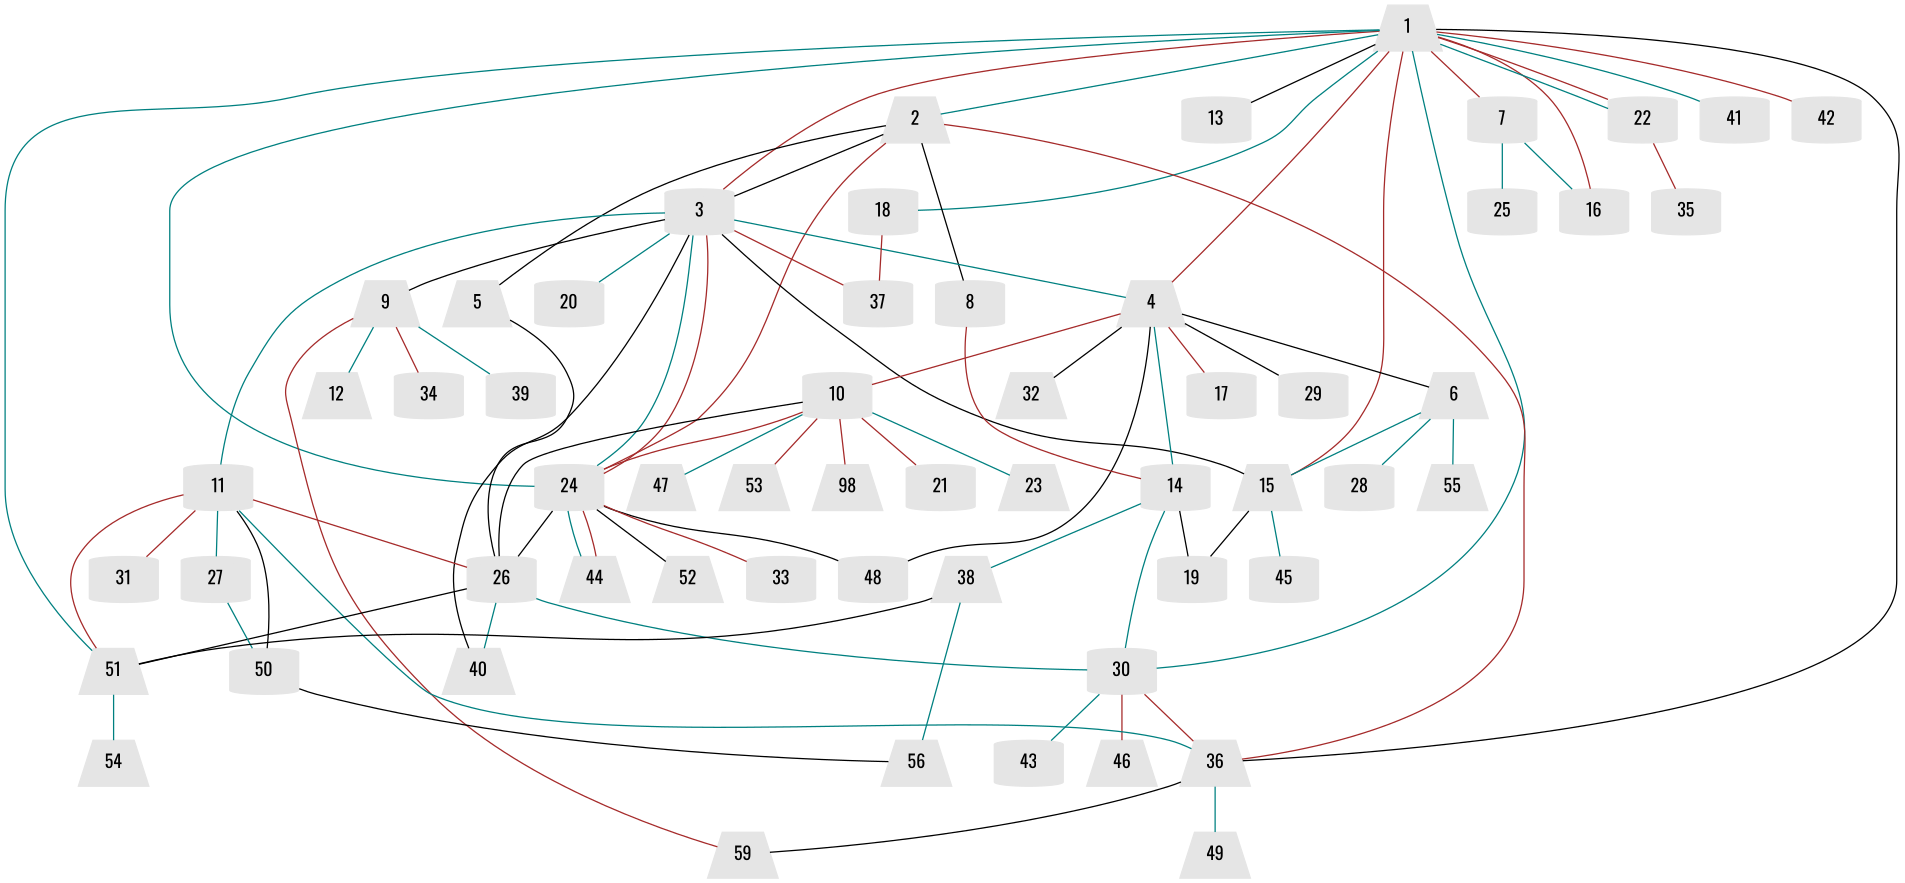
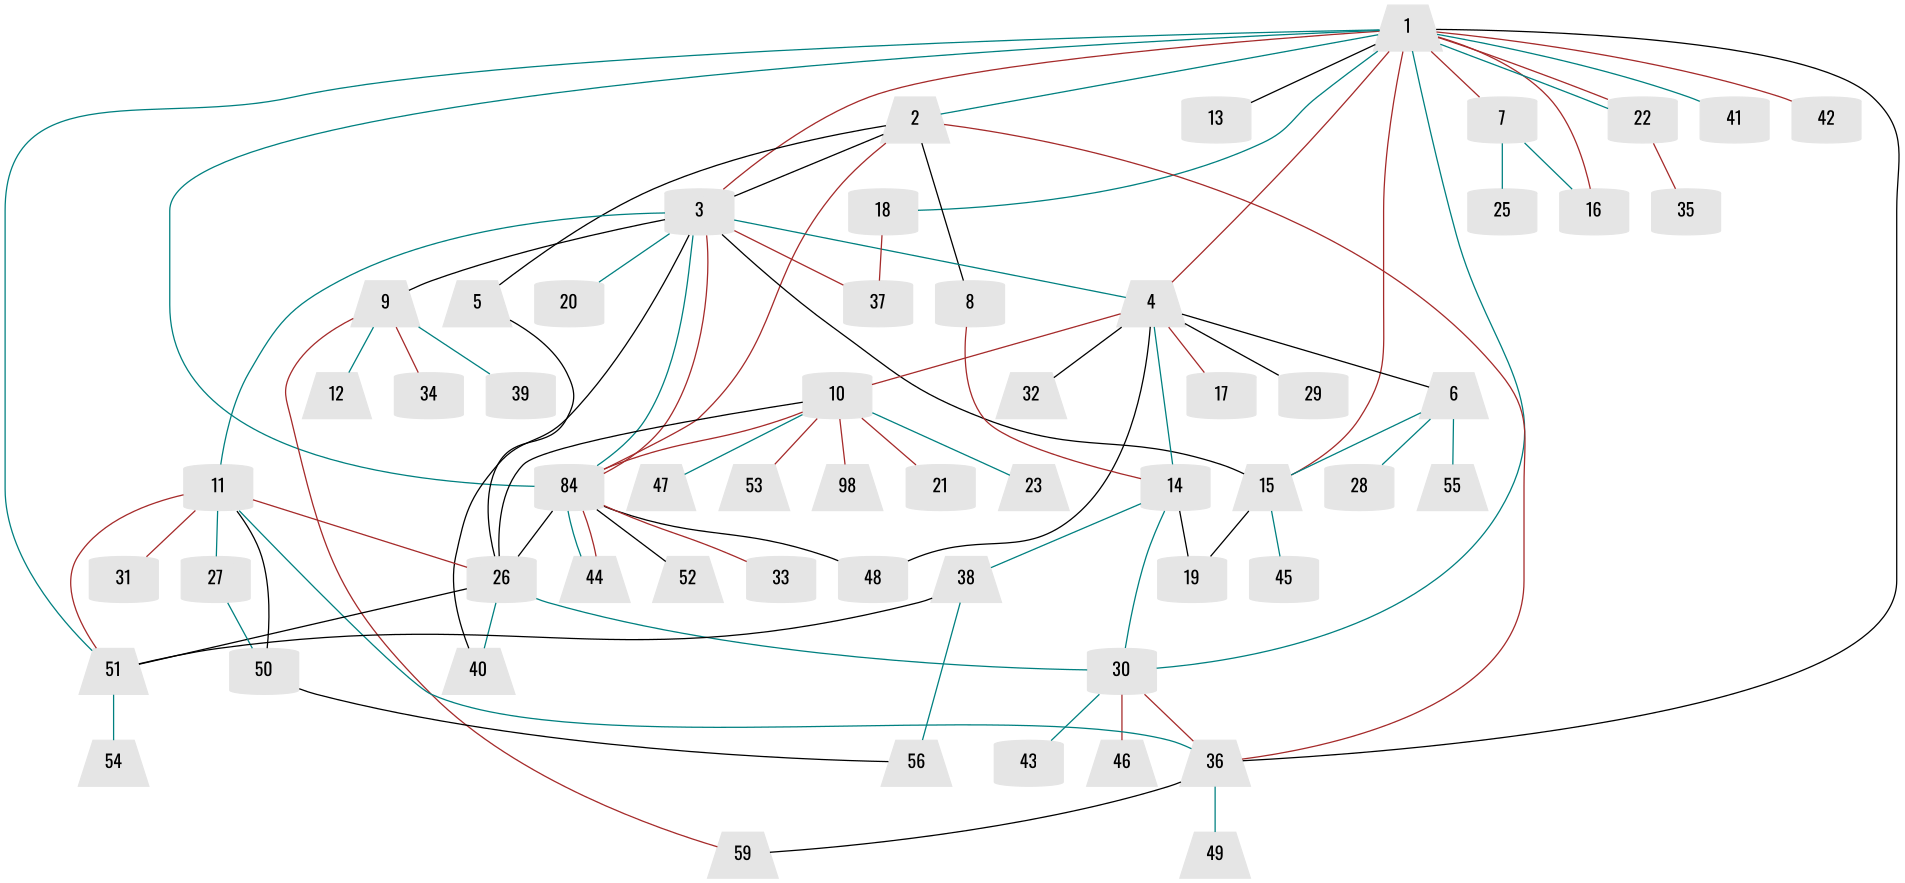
(569, 488) -> (569, 488)
